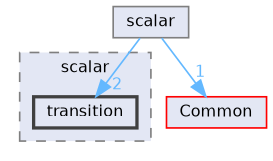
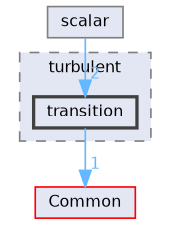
(179, 61) -> (85, 151)
(85, 68) -> (85, 68)
